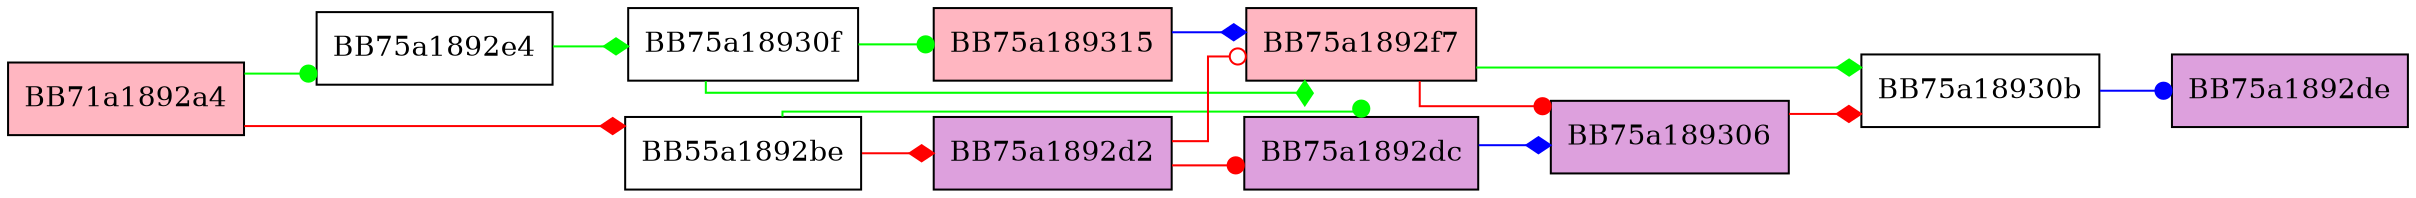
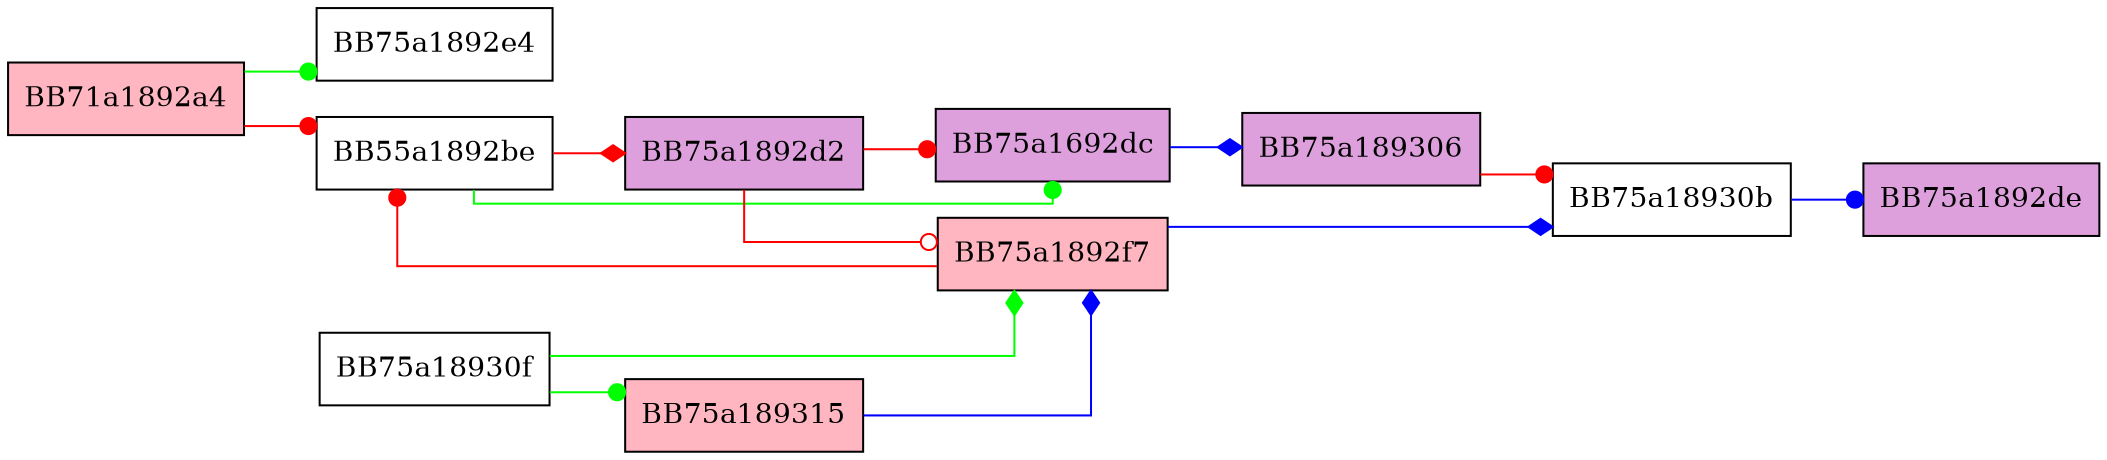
(578, 46) -> none
(1657, 68) -> (1348, 227)
(1465, 106) -> (637, 266)
(1813, 114) -> (1508, 174)
(422, 126) -> (272, 126)
(1361, 153) -> (1053, 145)
